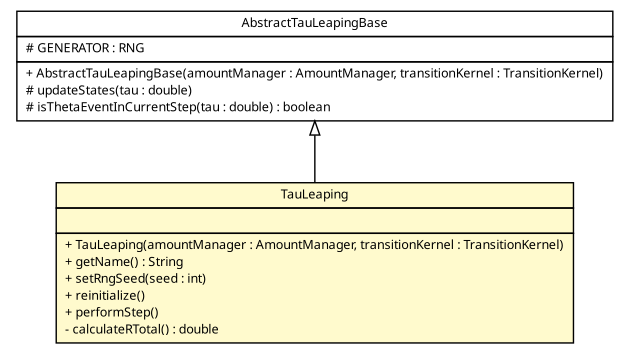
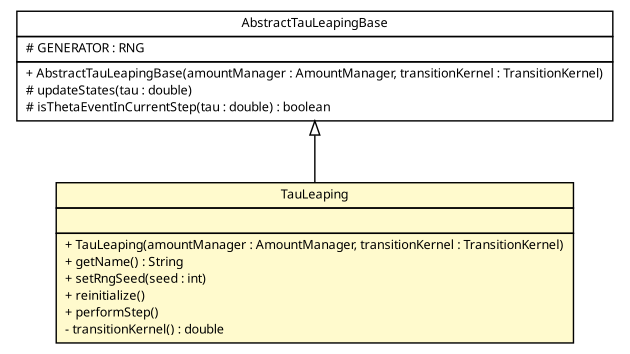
(143, 330) -> (145, 330)
